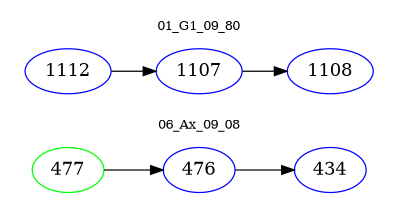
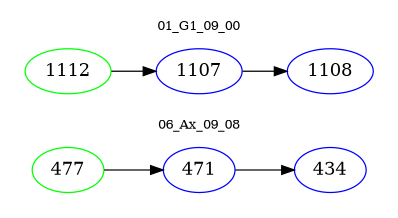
(199, 27) -> (199, 27)
(68, 71) -> (68, 71)
(199, 170) -> (199, 170)
